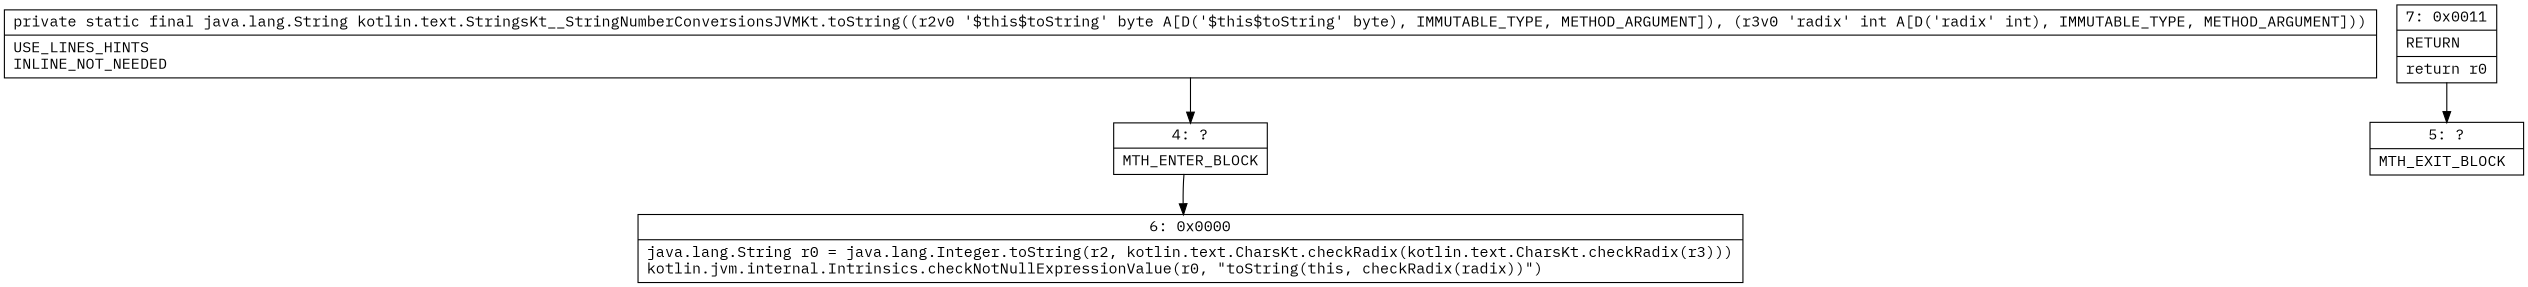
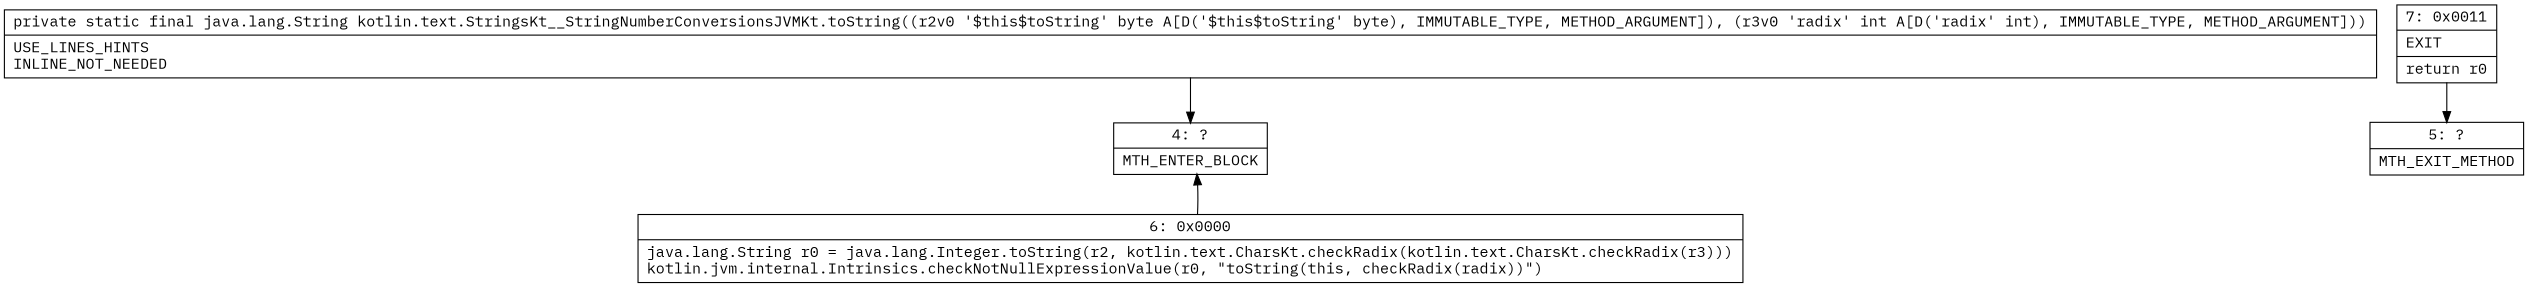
(2433, 43) -> (2424, 43)
(2442, 161) -> (2447, 161)
(1183, 189) -> (1198, 200)
